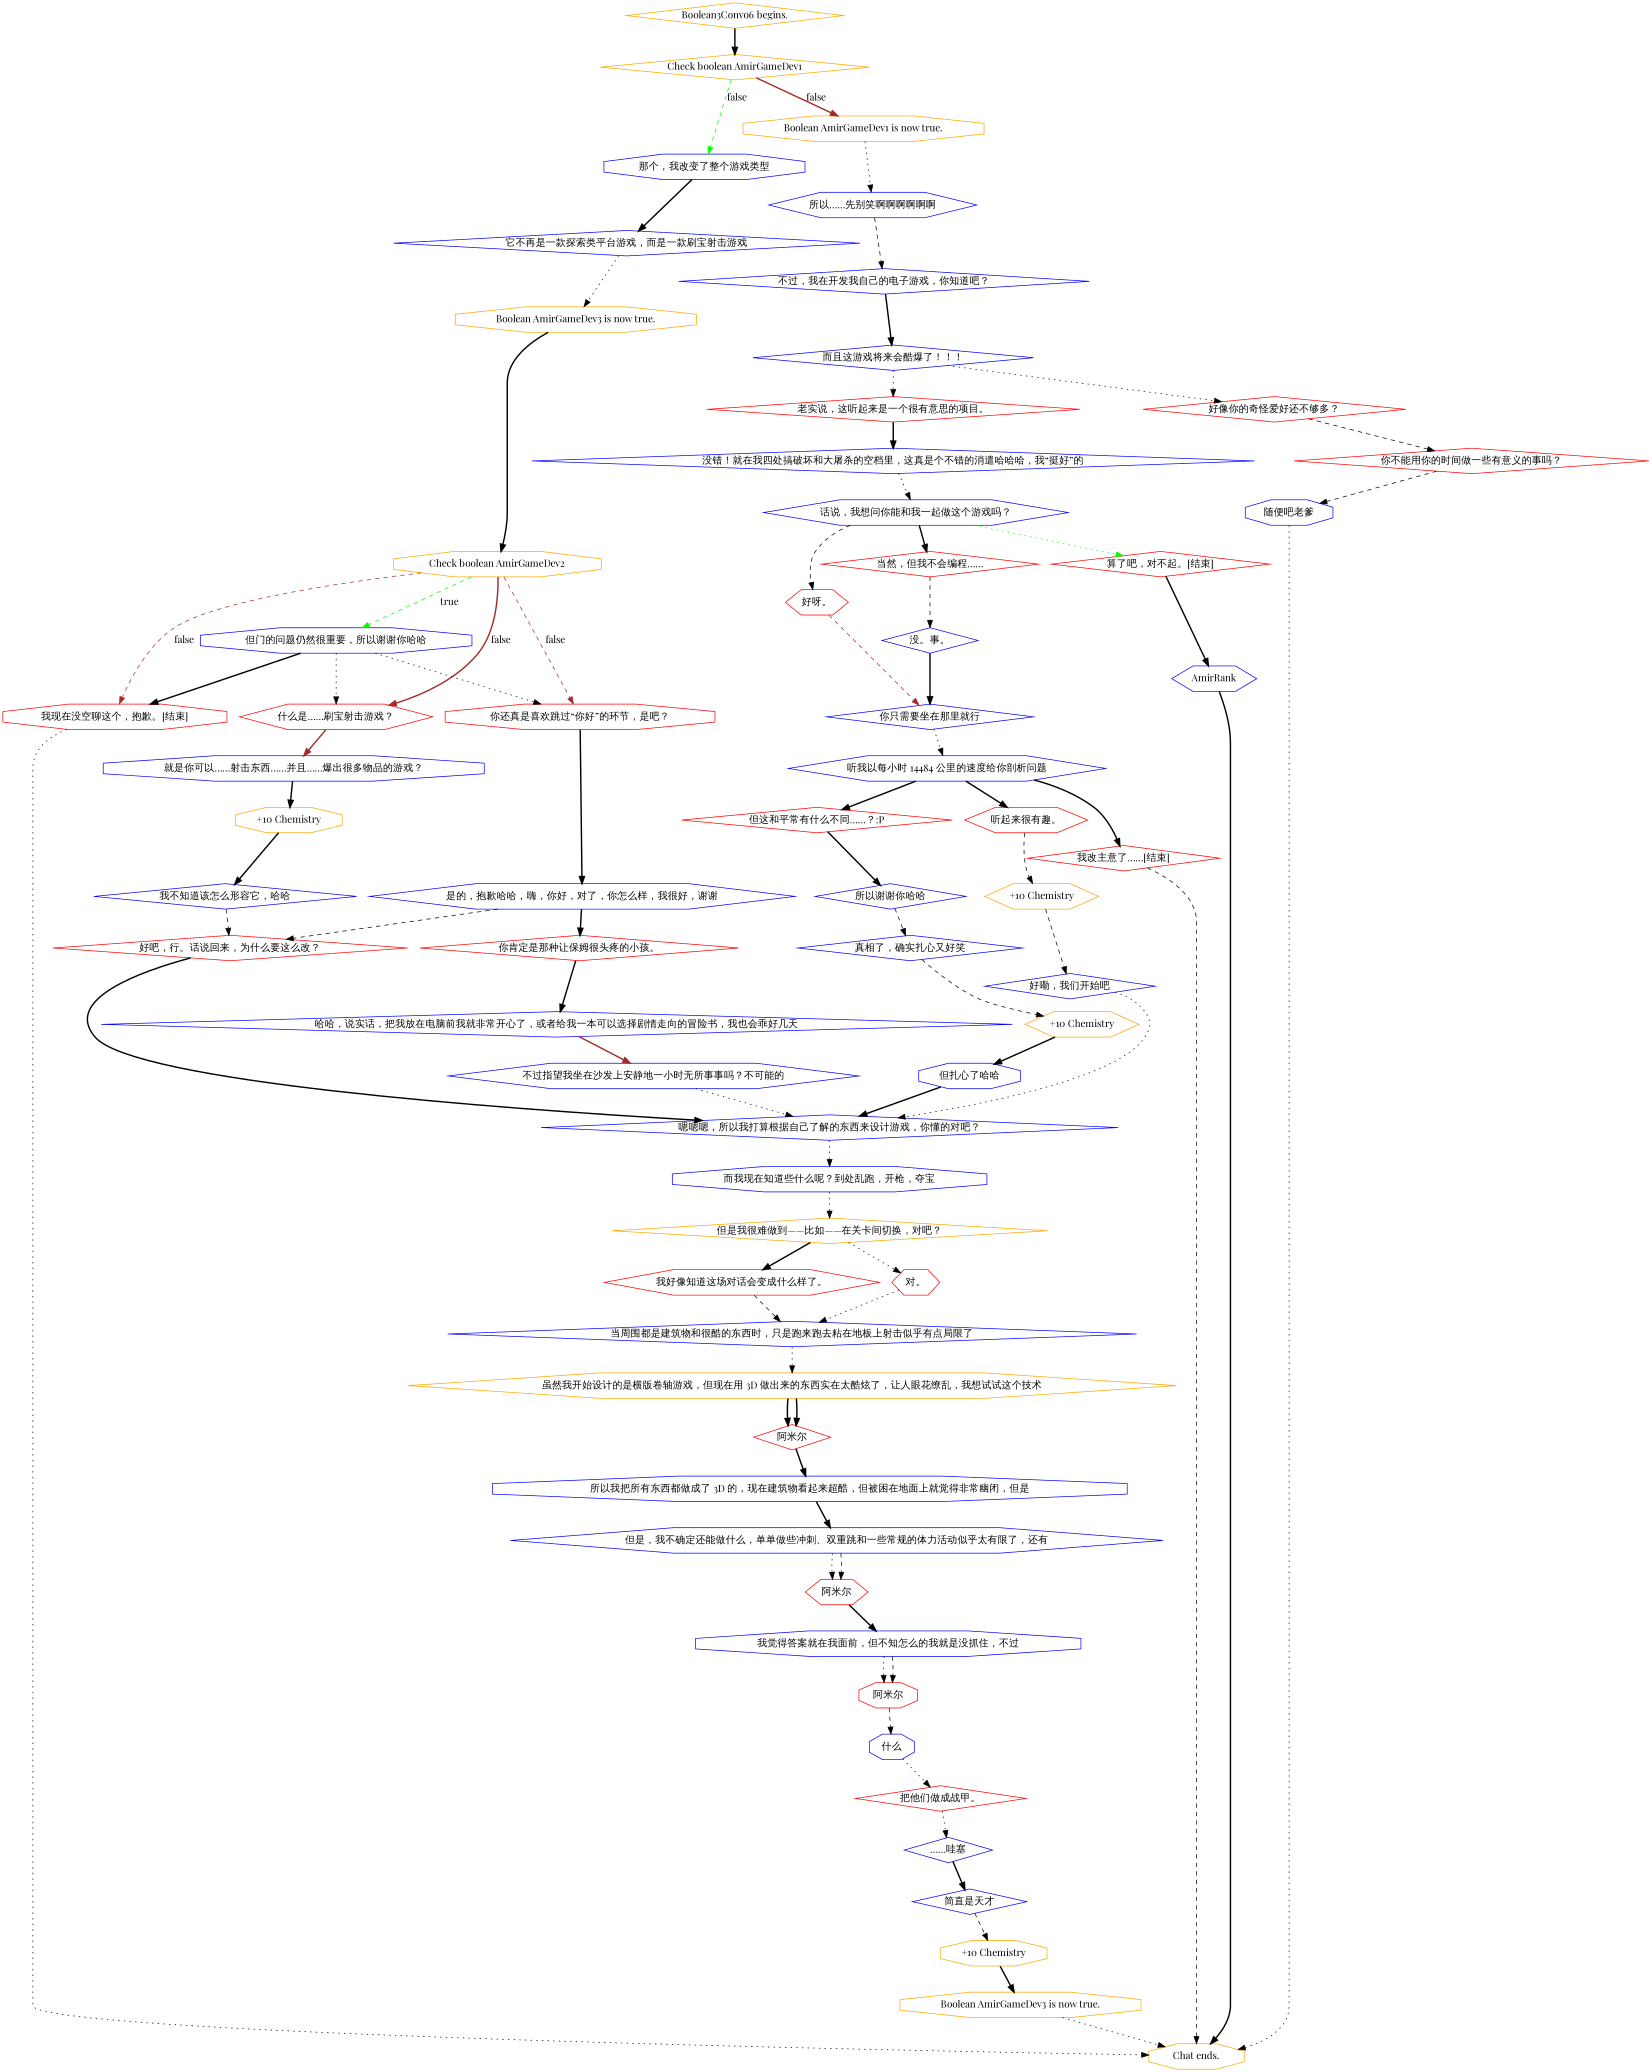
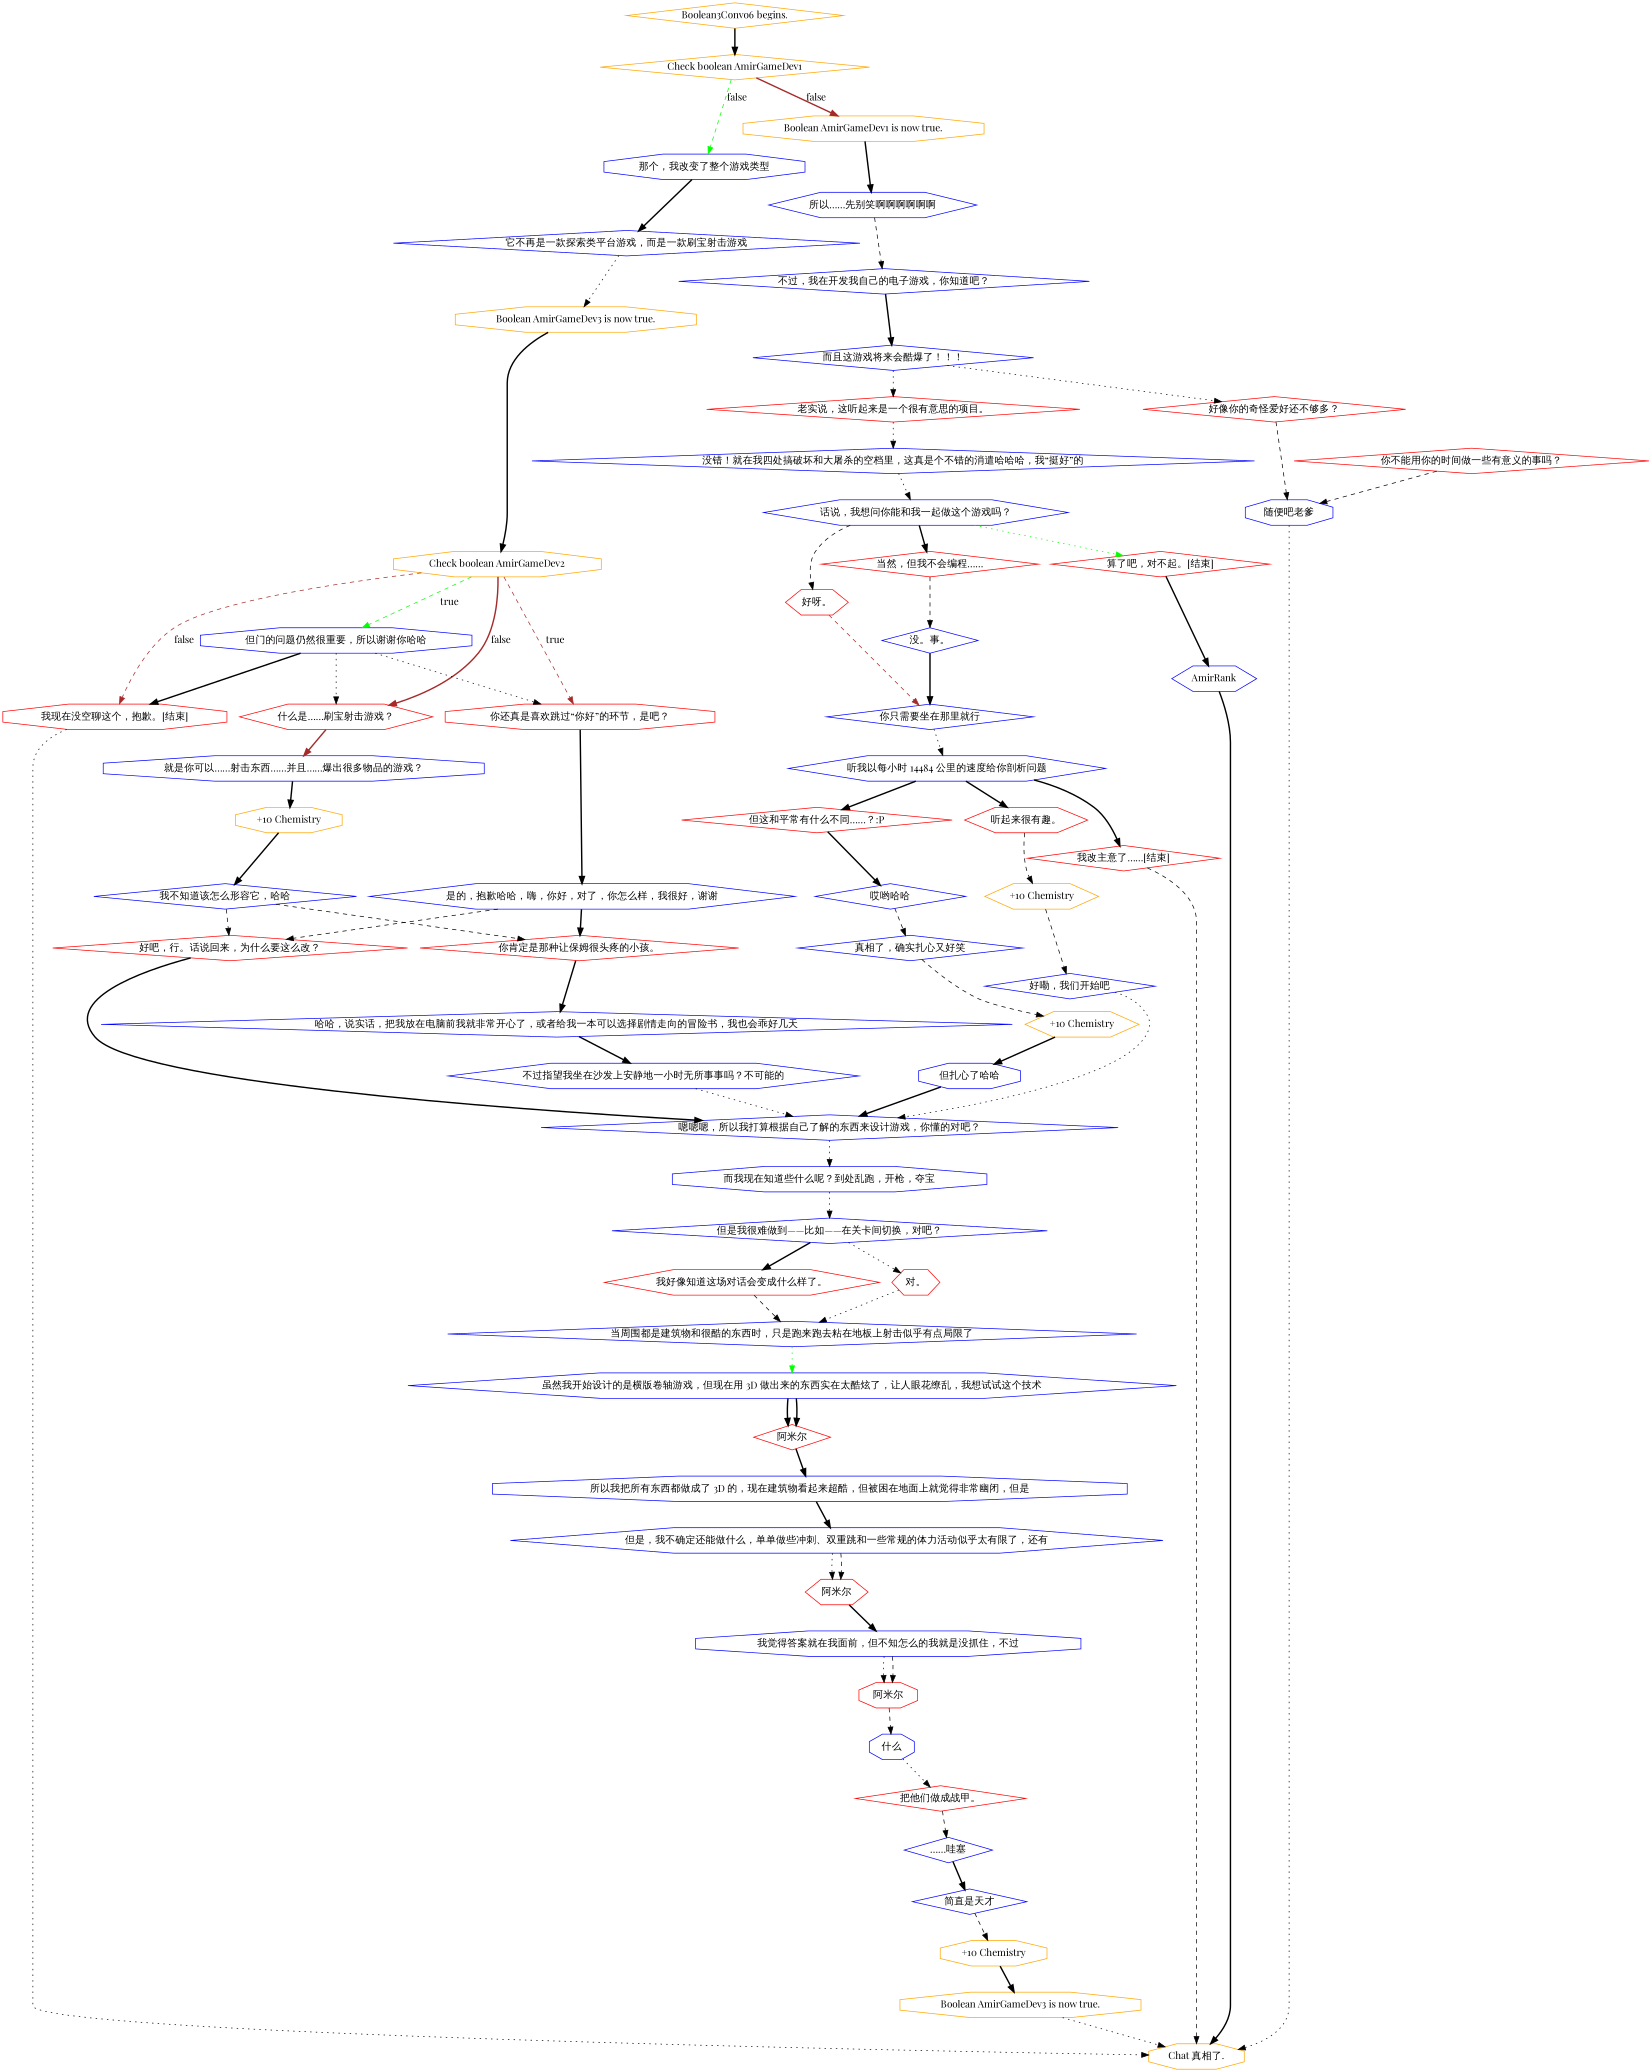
(868, 163) -> (868, 163)
(893, 432) -> (893, 432)
(1368, 434) -> (1281, 457)
(555, 640) -> (555, 640)
(890, 896) -> (890, 896)
none -> (385, 920)
(601, 1048) -> (601, 1048)
(830, 1231) -> (830, 1231)
(792, 1356) -> (792, 1356)
(792, 1386) -> (792, 1386)
(944, 1821) -> (944, 1821)
(1197, 2057) -> (1197, 2057)
